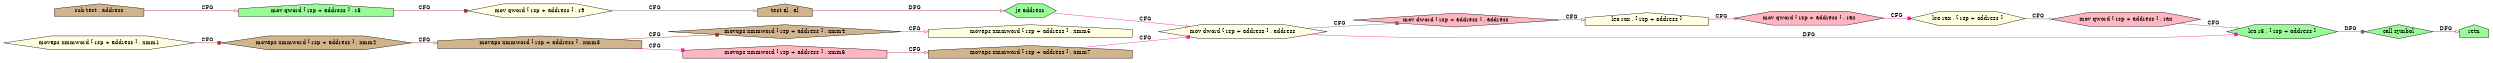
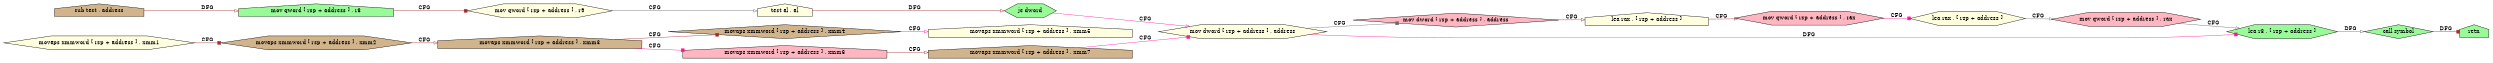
(208, 8) -> (208, 8)
(785, 11) -> (785, 11)
(1030, 11) -> (1030, 11)
(2349, 32) -> (2349, 32)
(2444, 32) -> (2444, 32)
